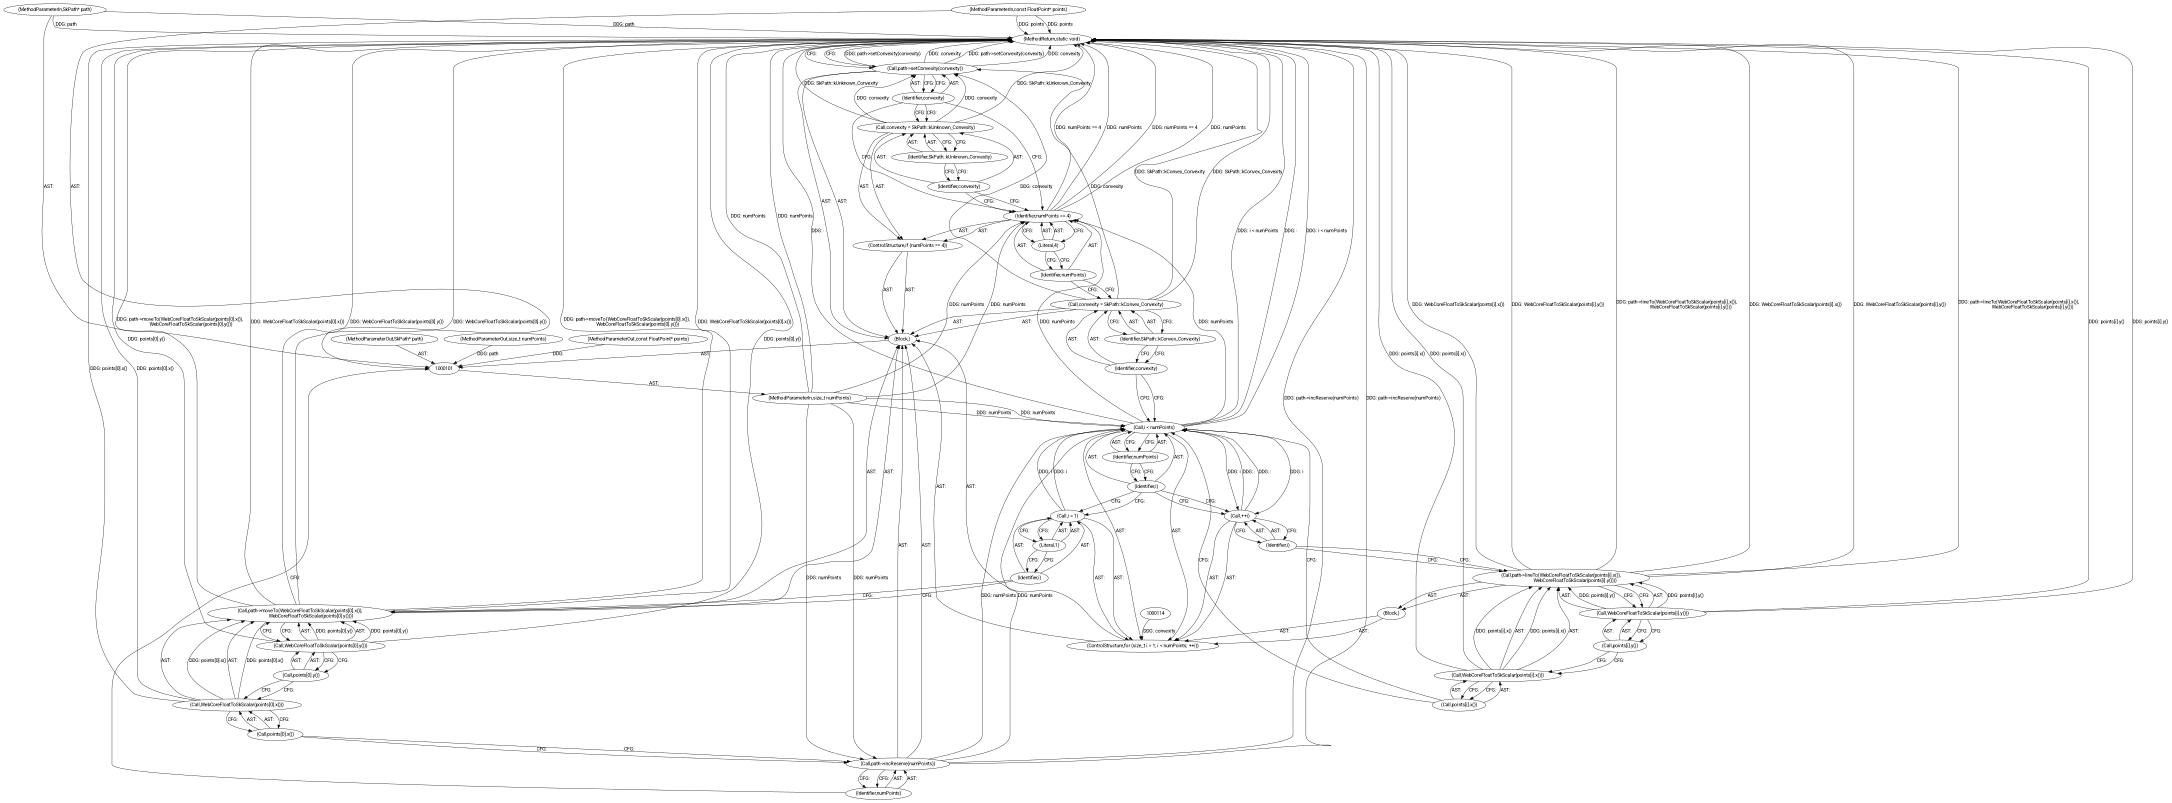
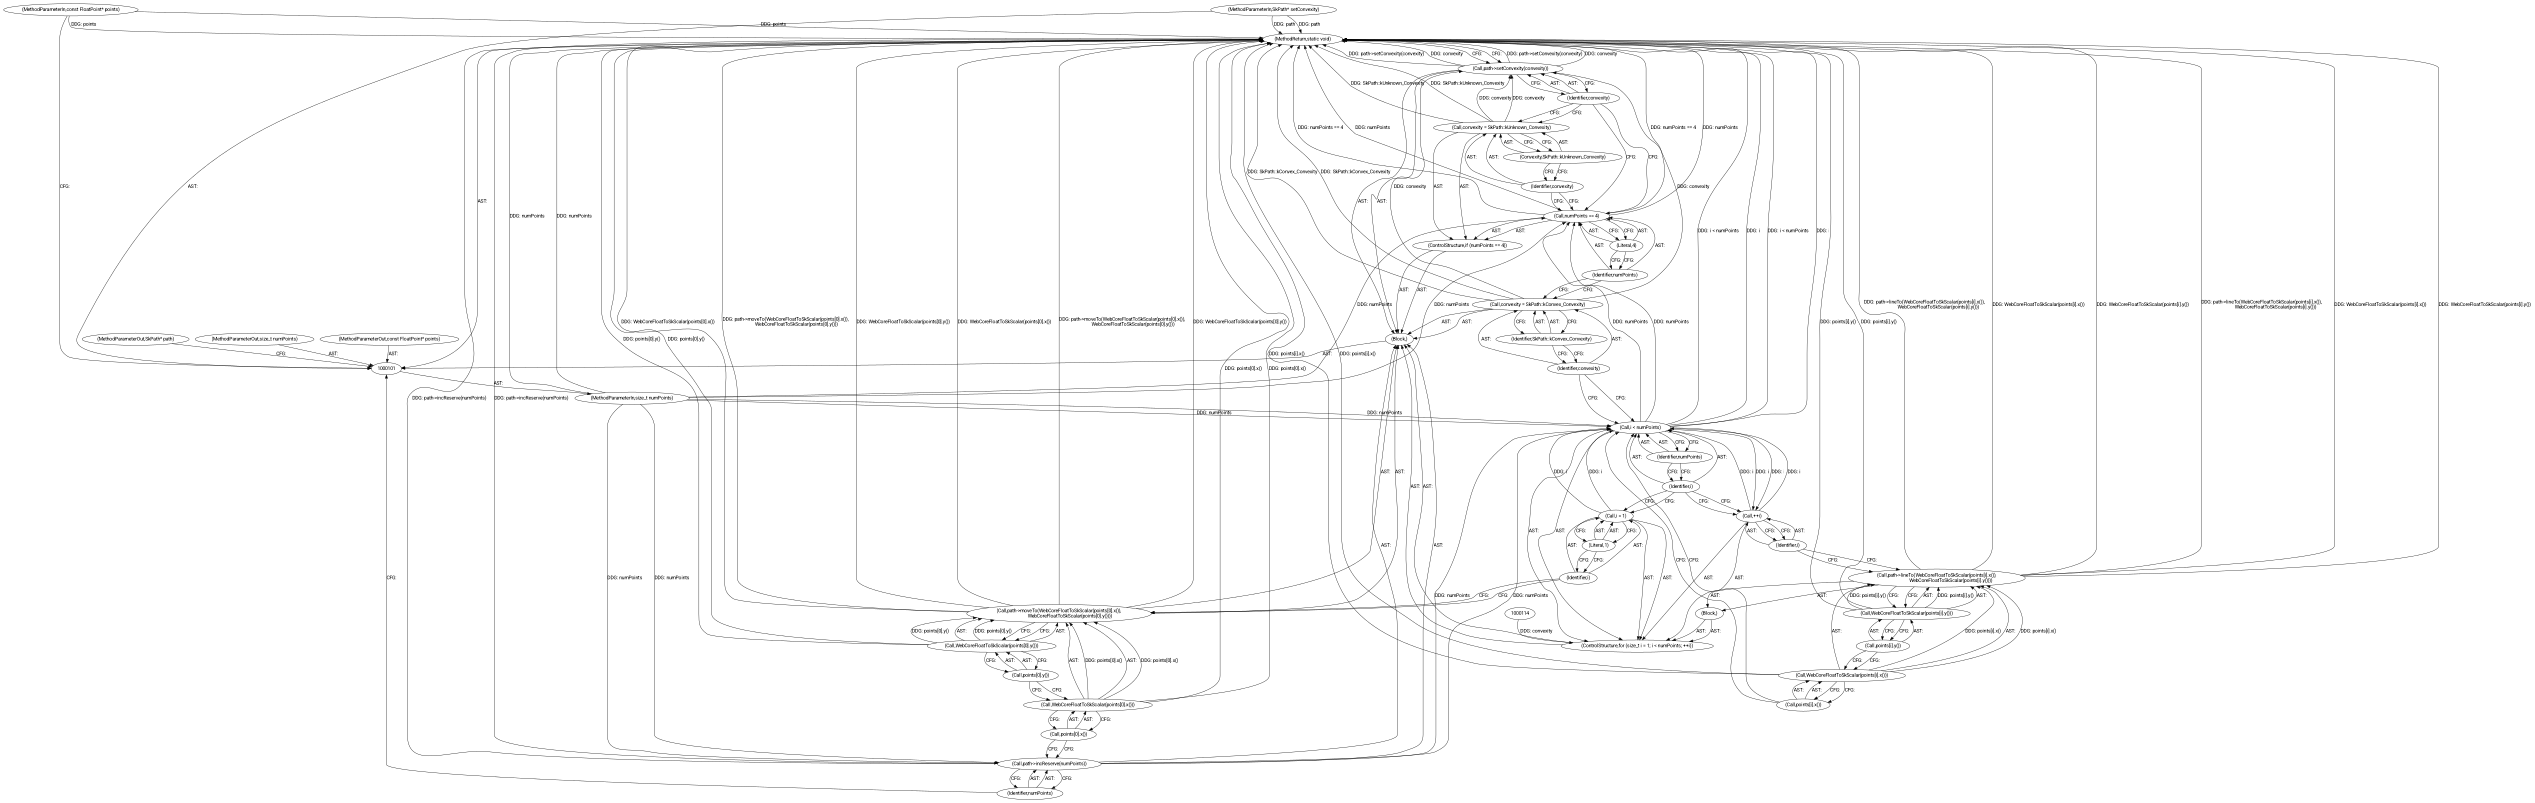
(55, 10) -> (1274, 10)
none -> (478, 70)
(950, 157) -> (1563, 157)
(76, 187) -> (65, 187)
(1043, 216) -> (1577, 216)
(424, 354) -> (282, 354)
(488, 354) -> (334, 354)
(559, 354) -> (394, 354)
